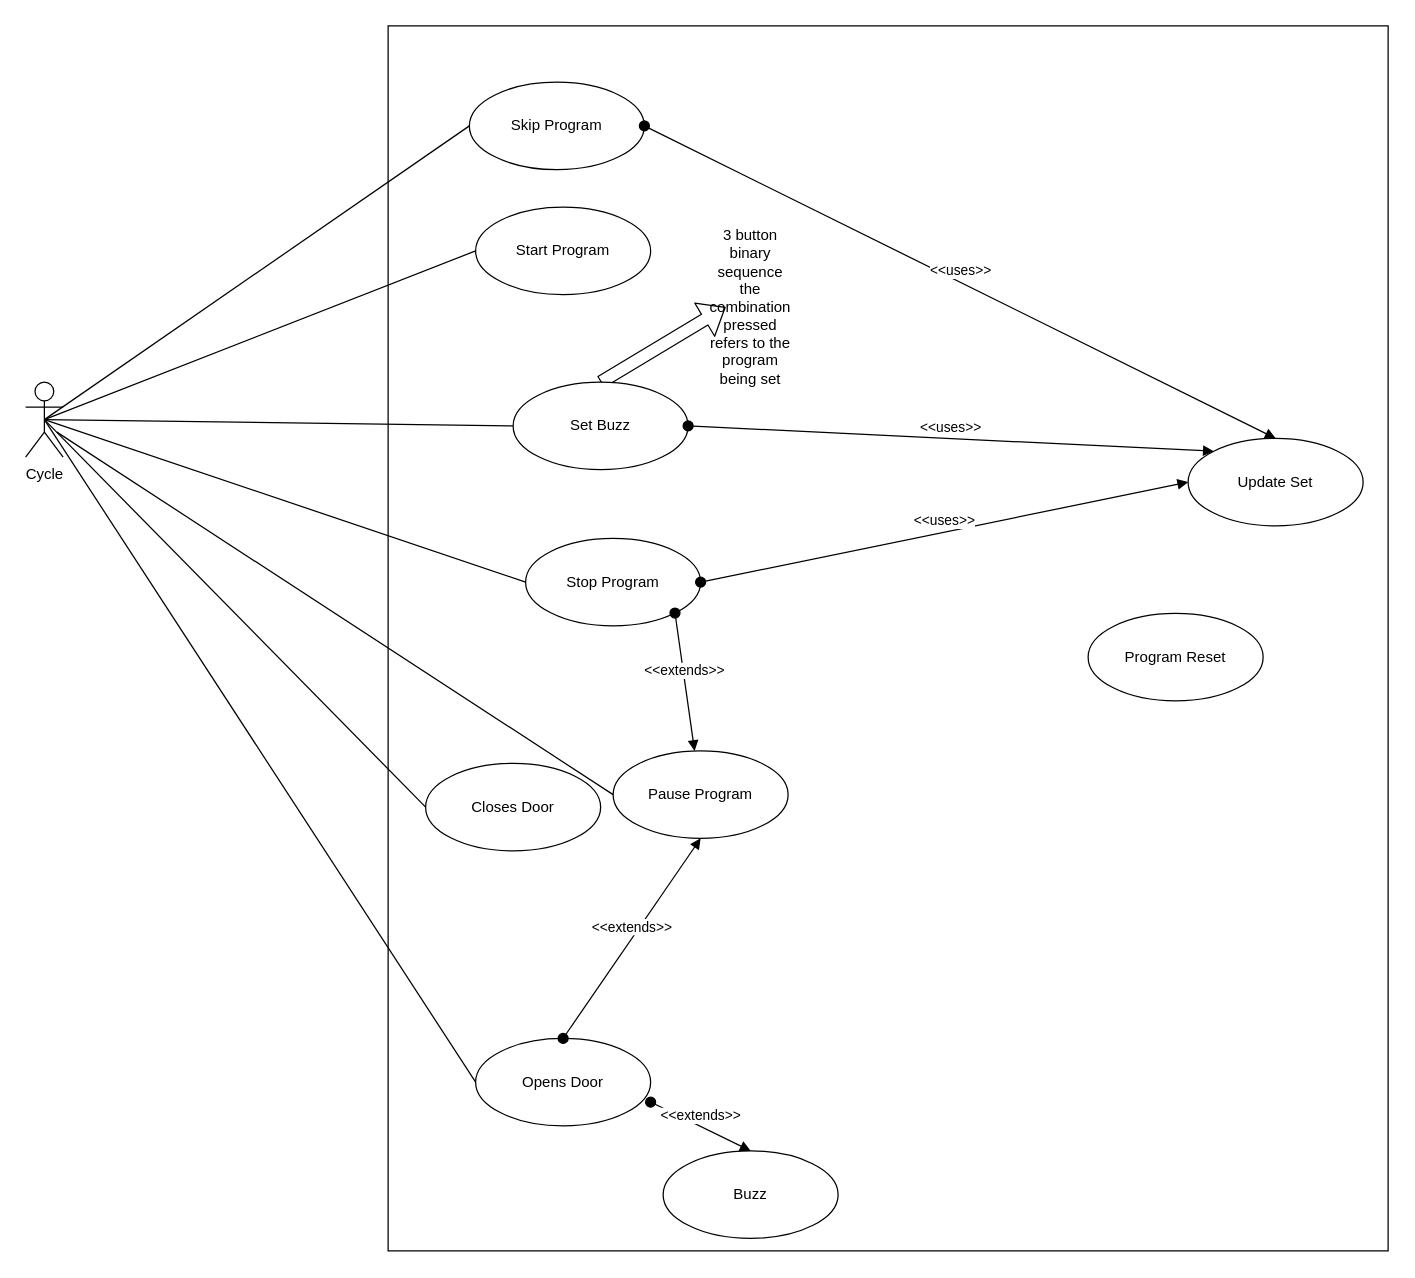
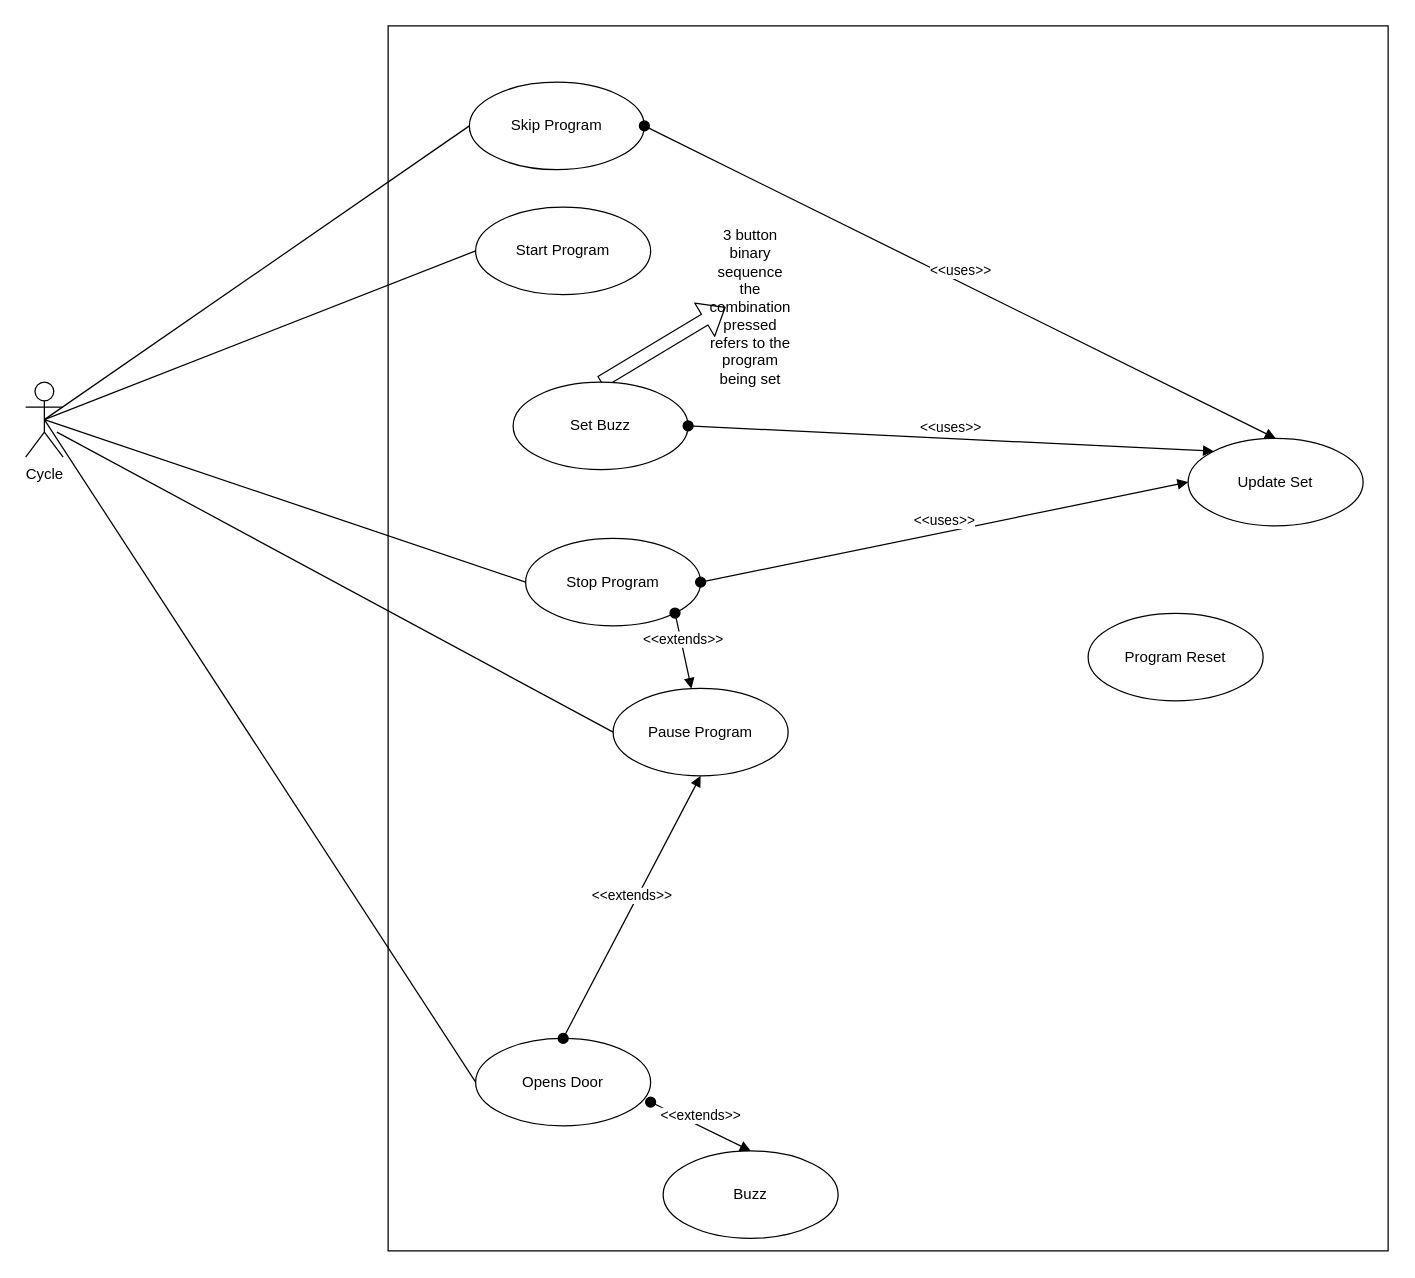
(285, 423) -> none
(244, 622) -> none
(701, 794) -> (701, 732)
(513, 807) -> none
